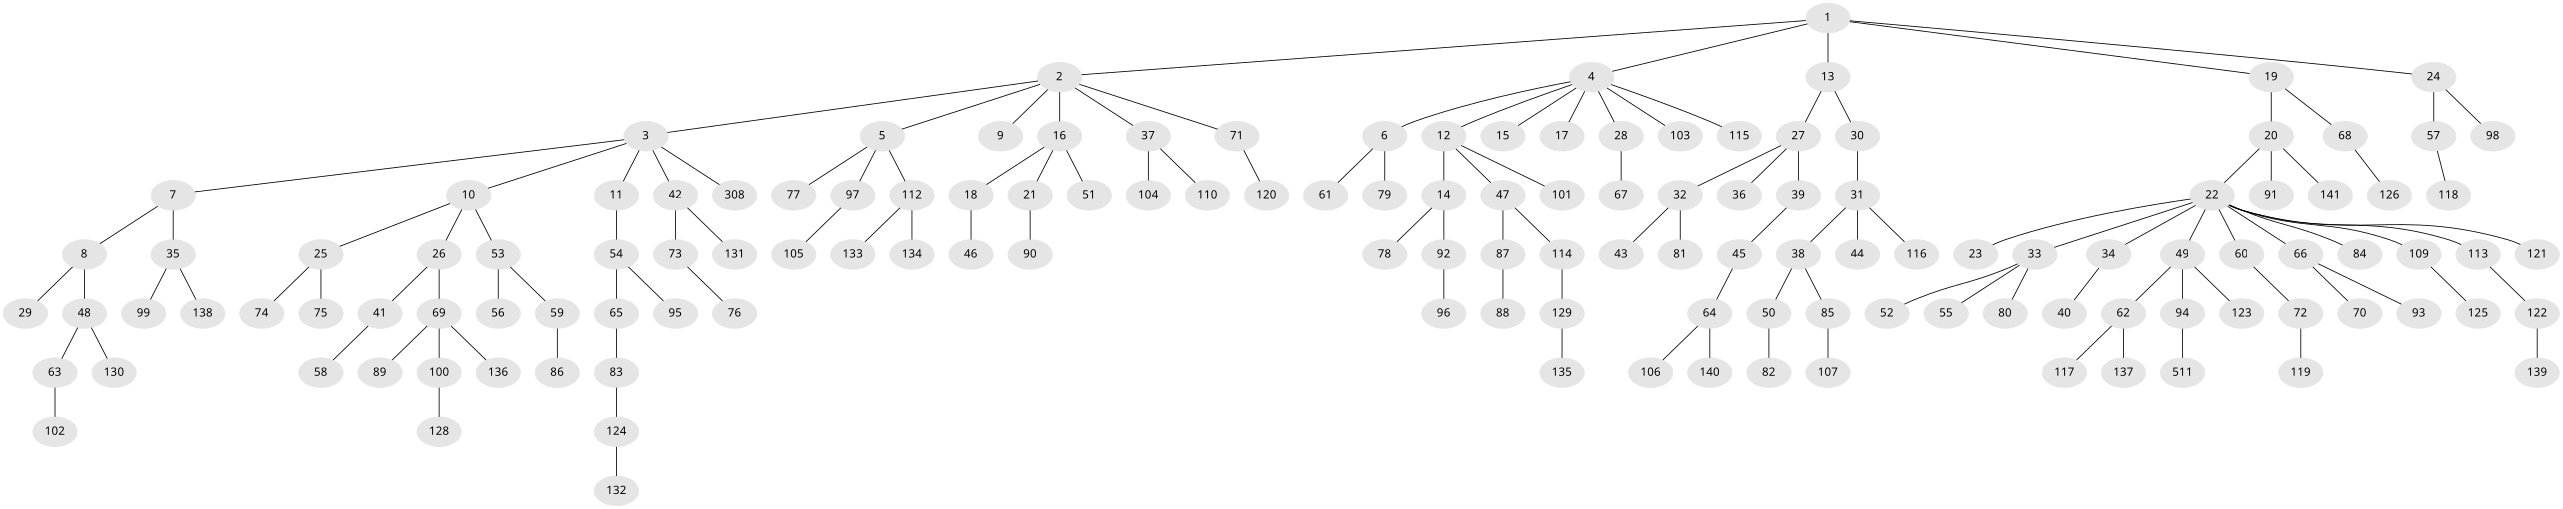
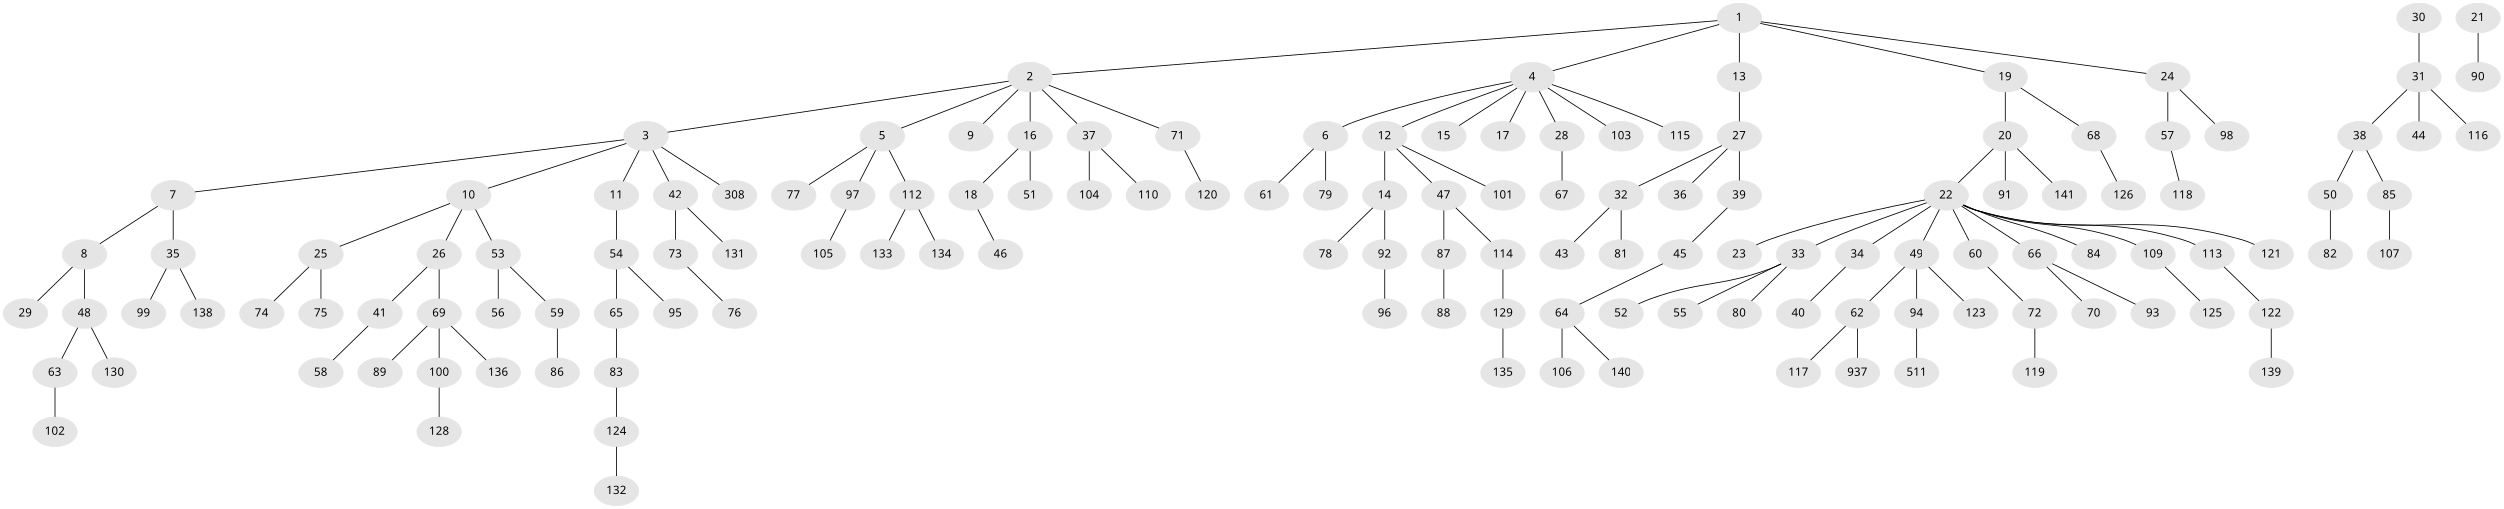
(1843, 107) -> none
(1045, 166) -> none
(2123, 373) -> (1858, 373)
